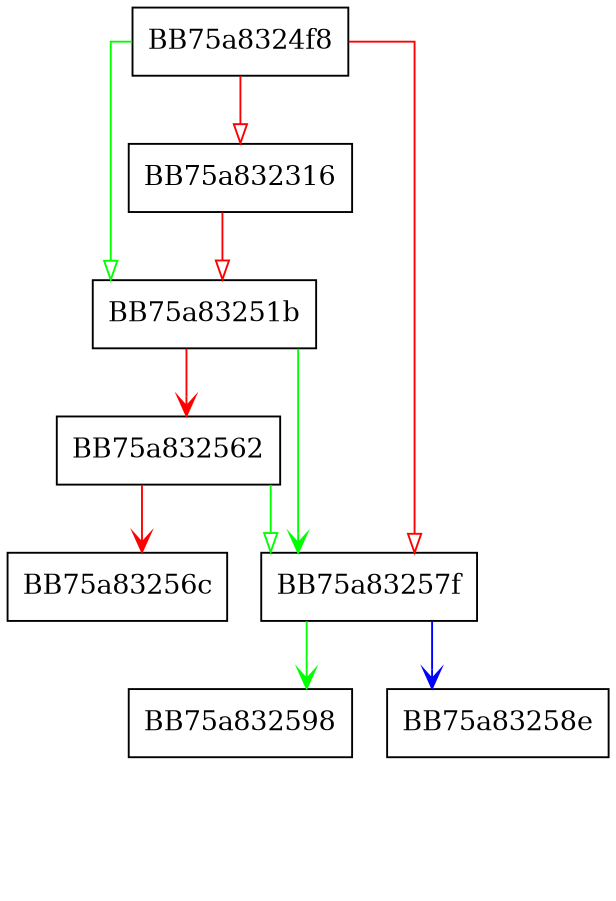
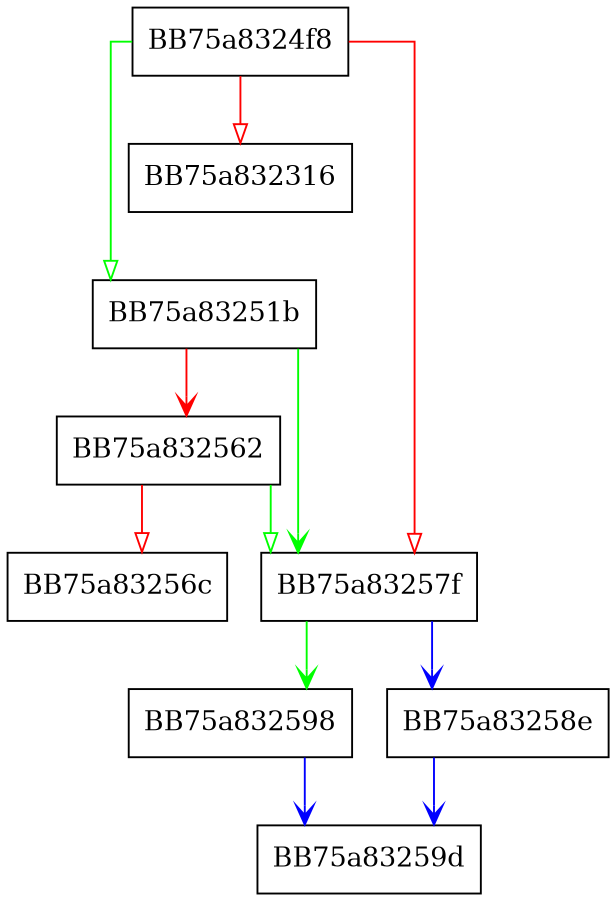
(222, 236) -> none
(142, 509) -> (142, 509)
none -> (369, 859)
